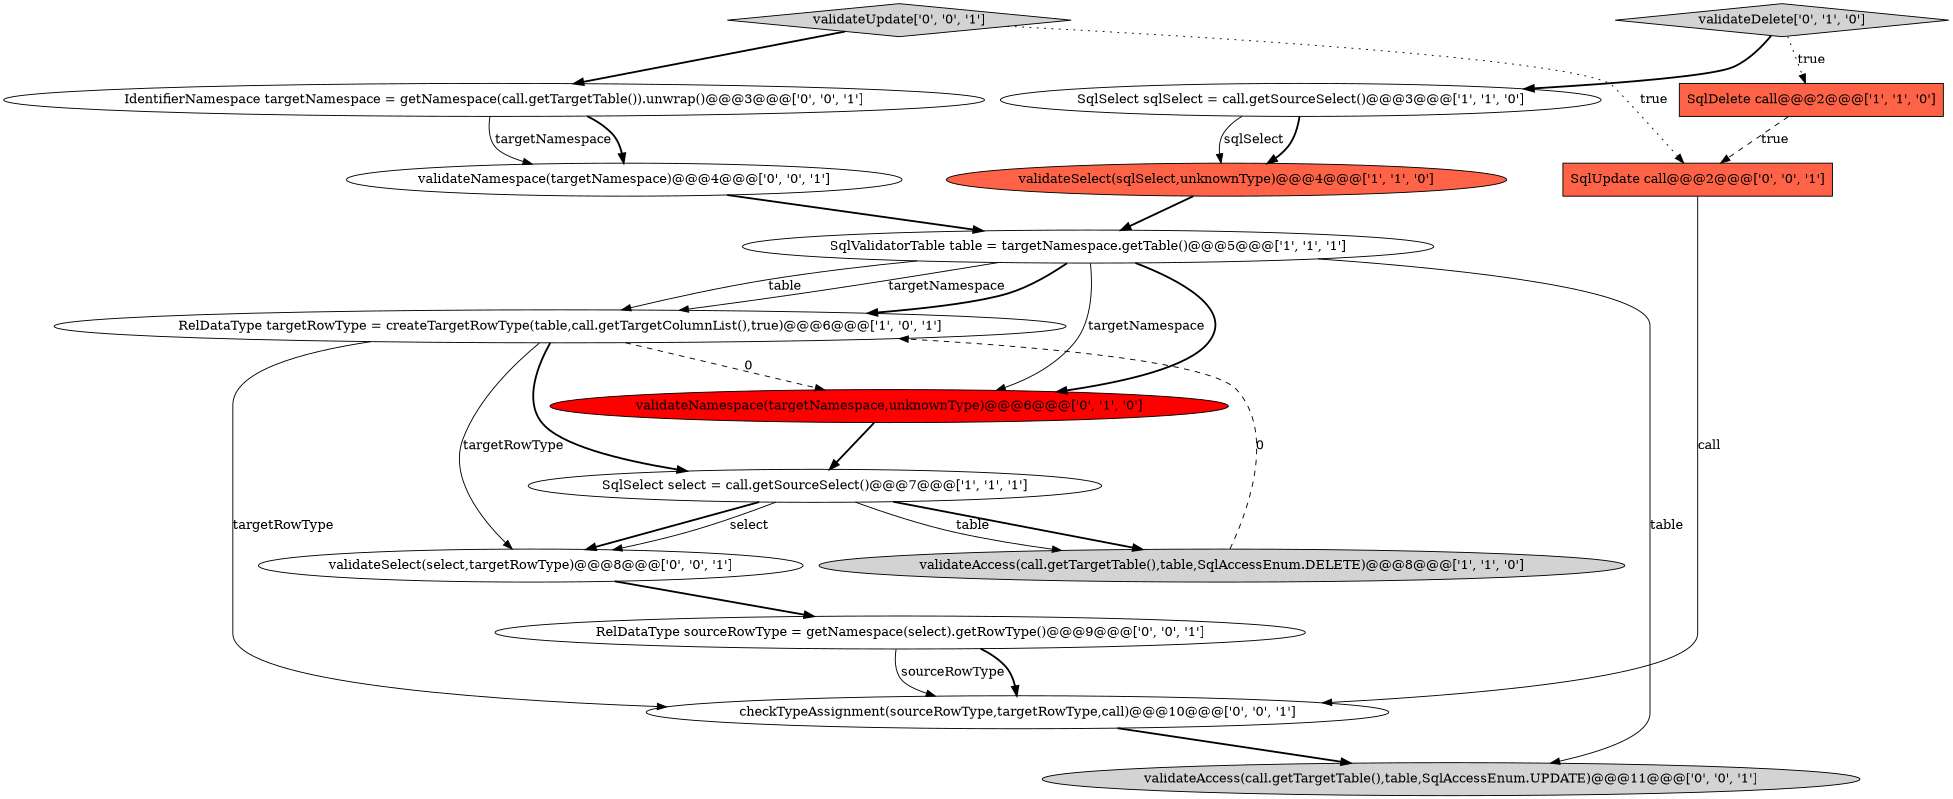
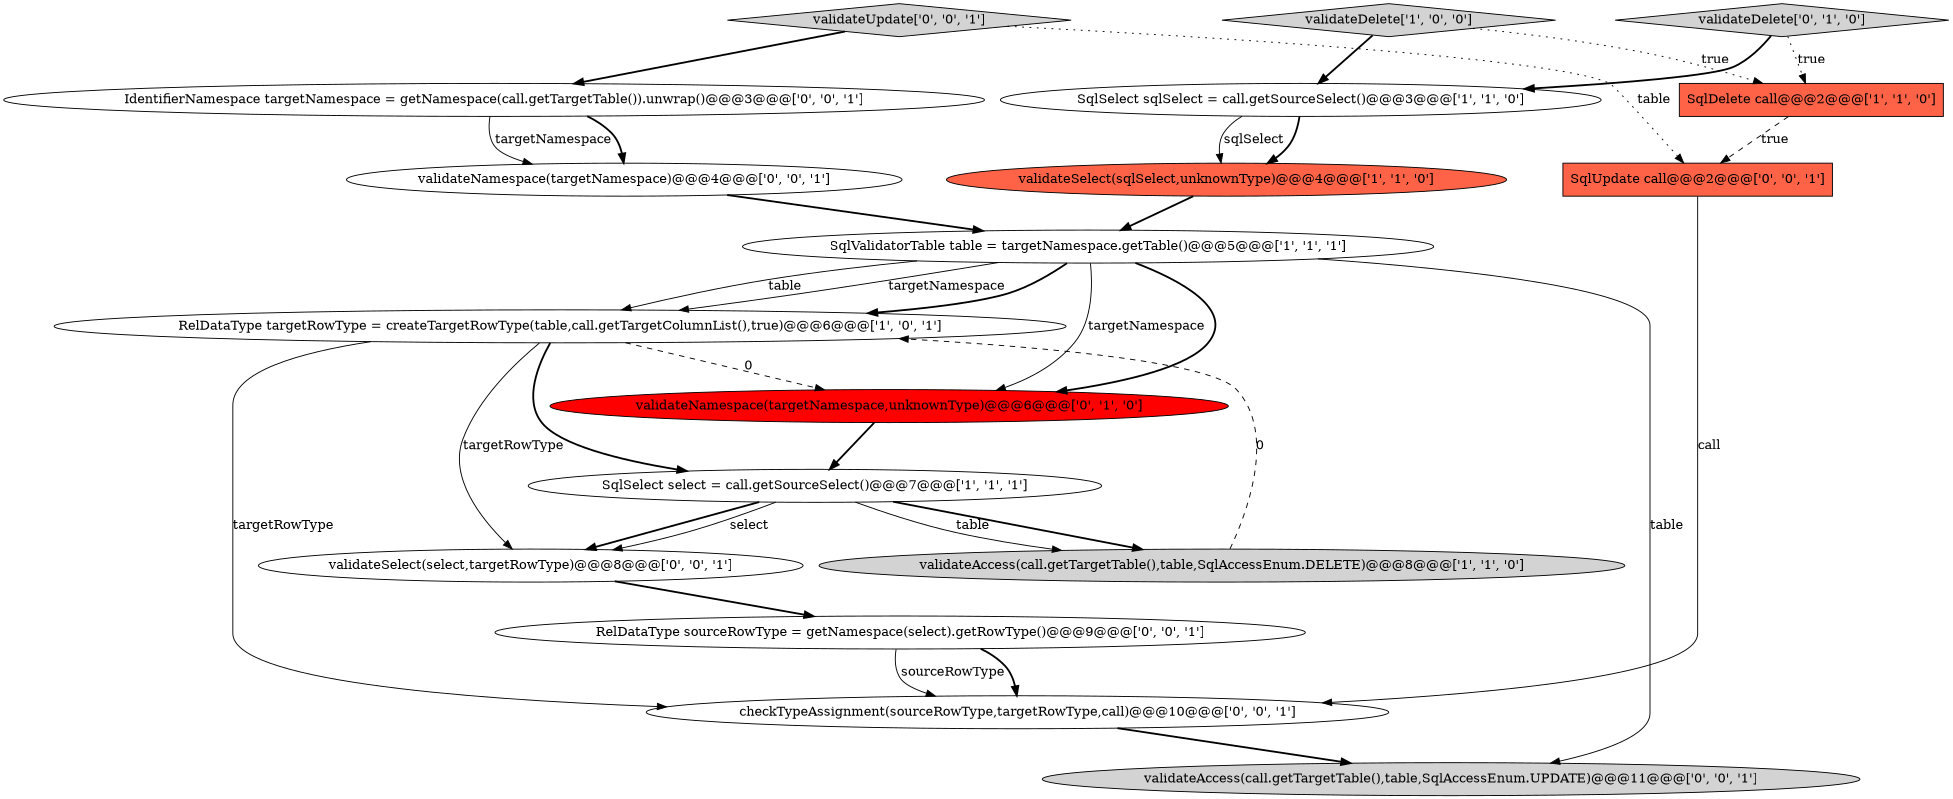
none -> (1389, 20)
(1654, 100) -> (1654, 100)
